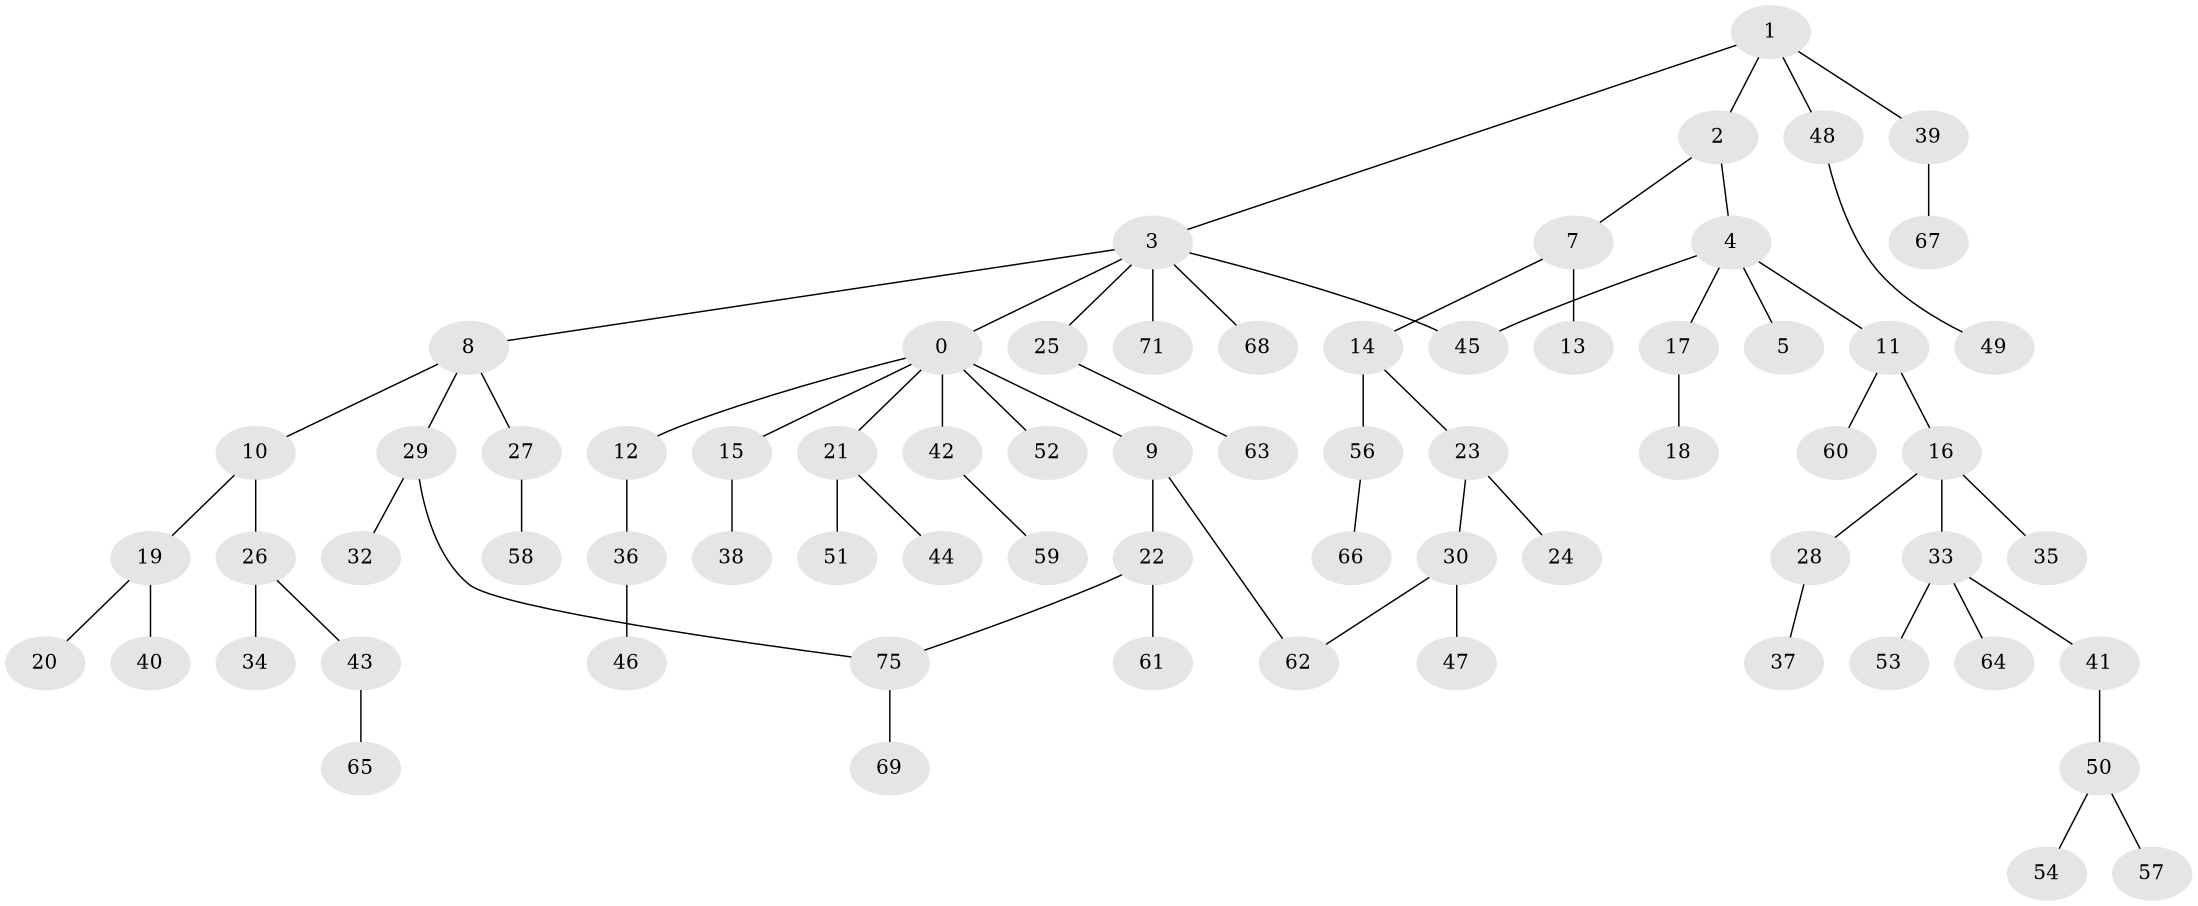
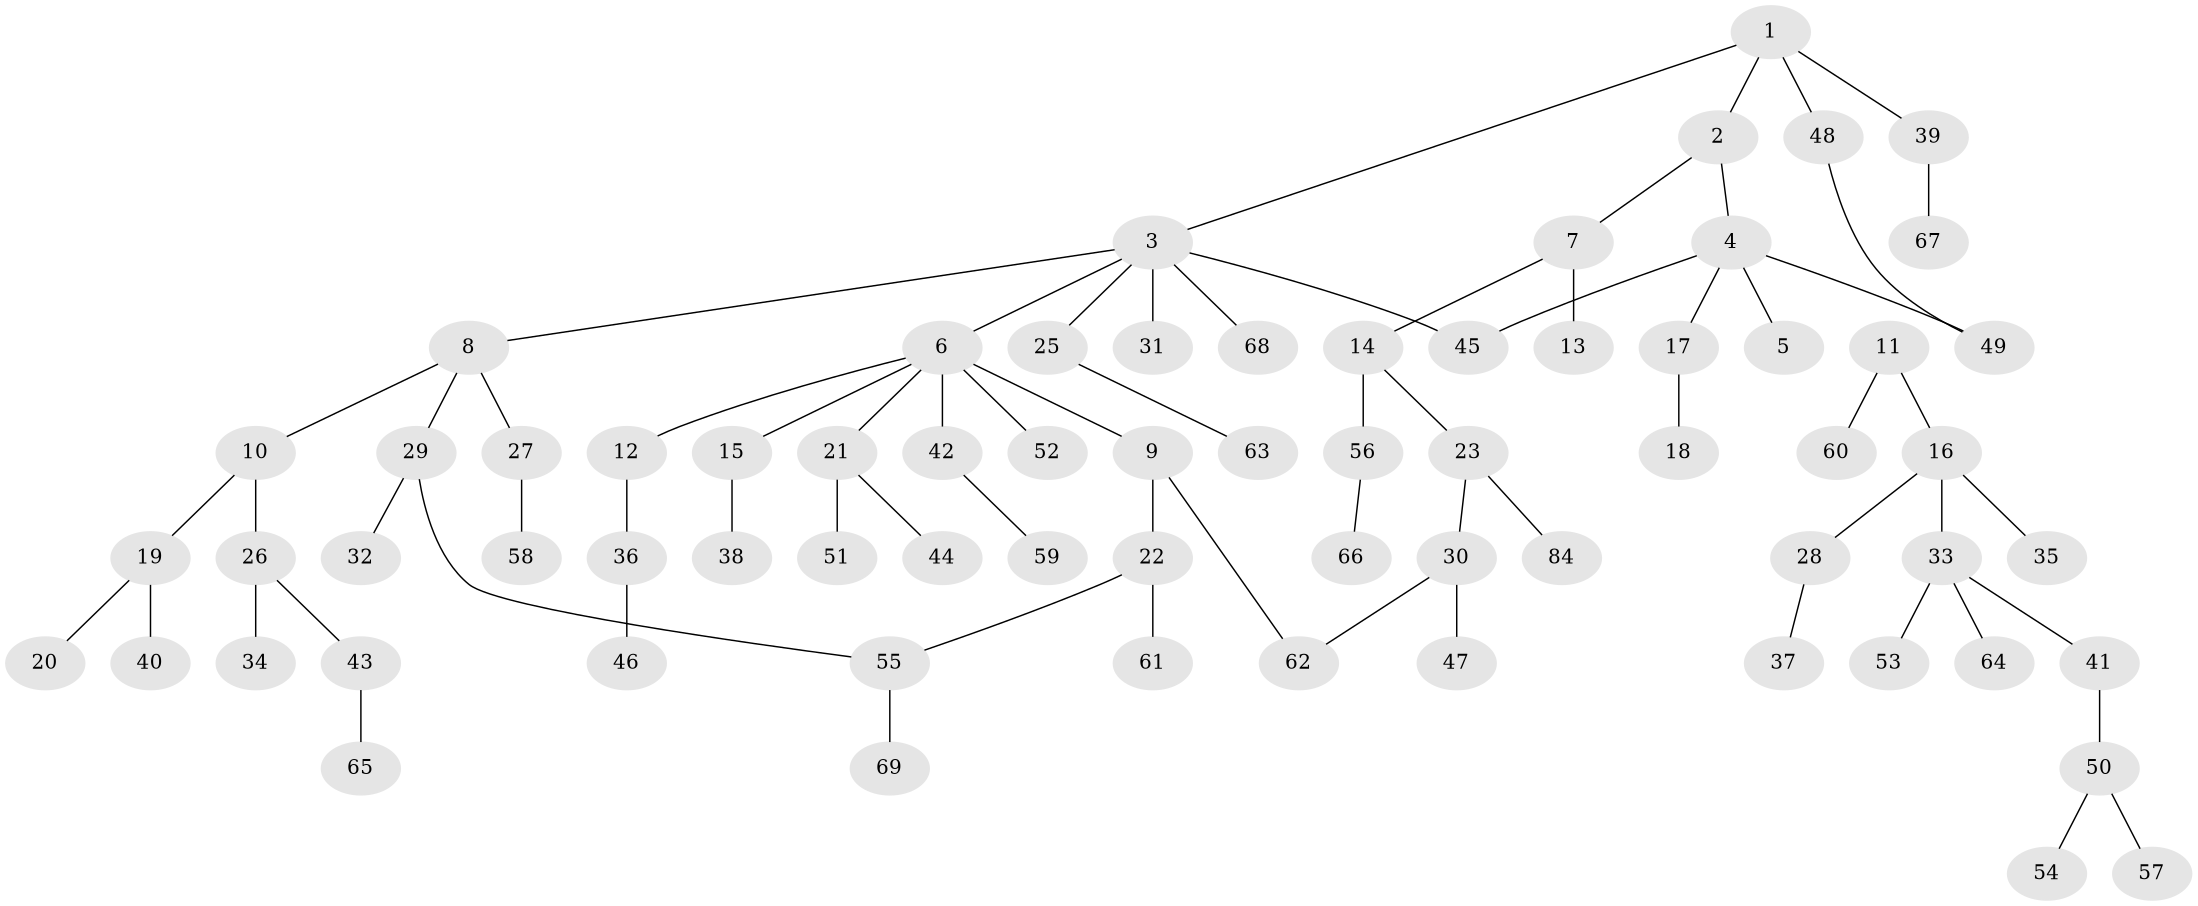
(1810, 295) -> (1866, 291)
(942, 348) -> (942, 348)
(1153, 348) -> (1153, 348)
(1562, 558) -> (1562, 558)
(890, 663) -> (890, 663)
